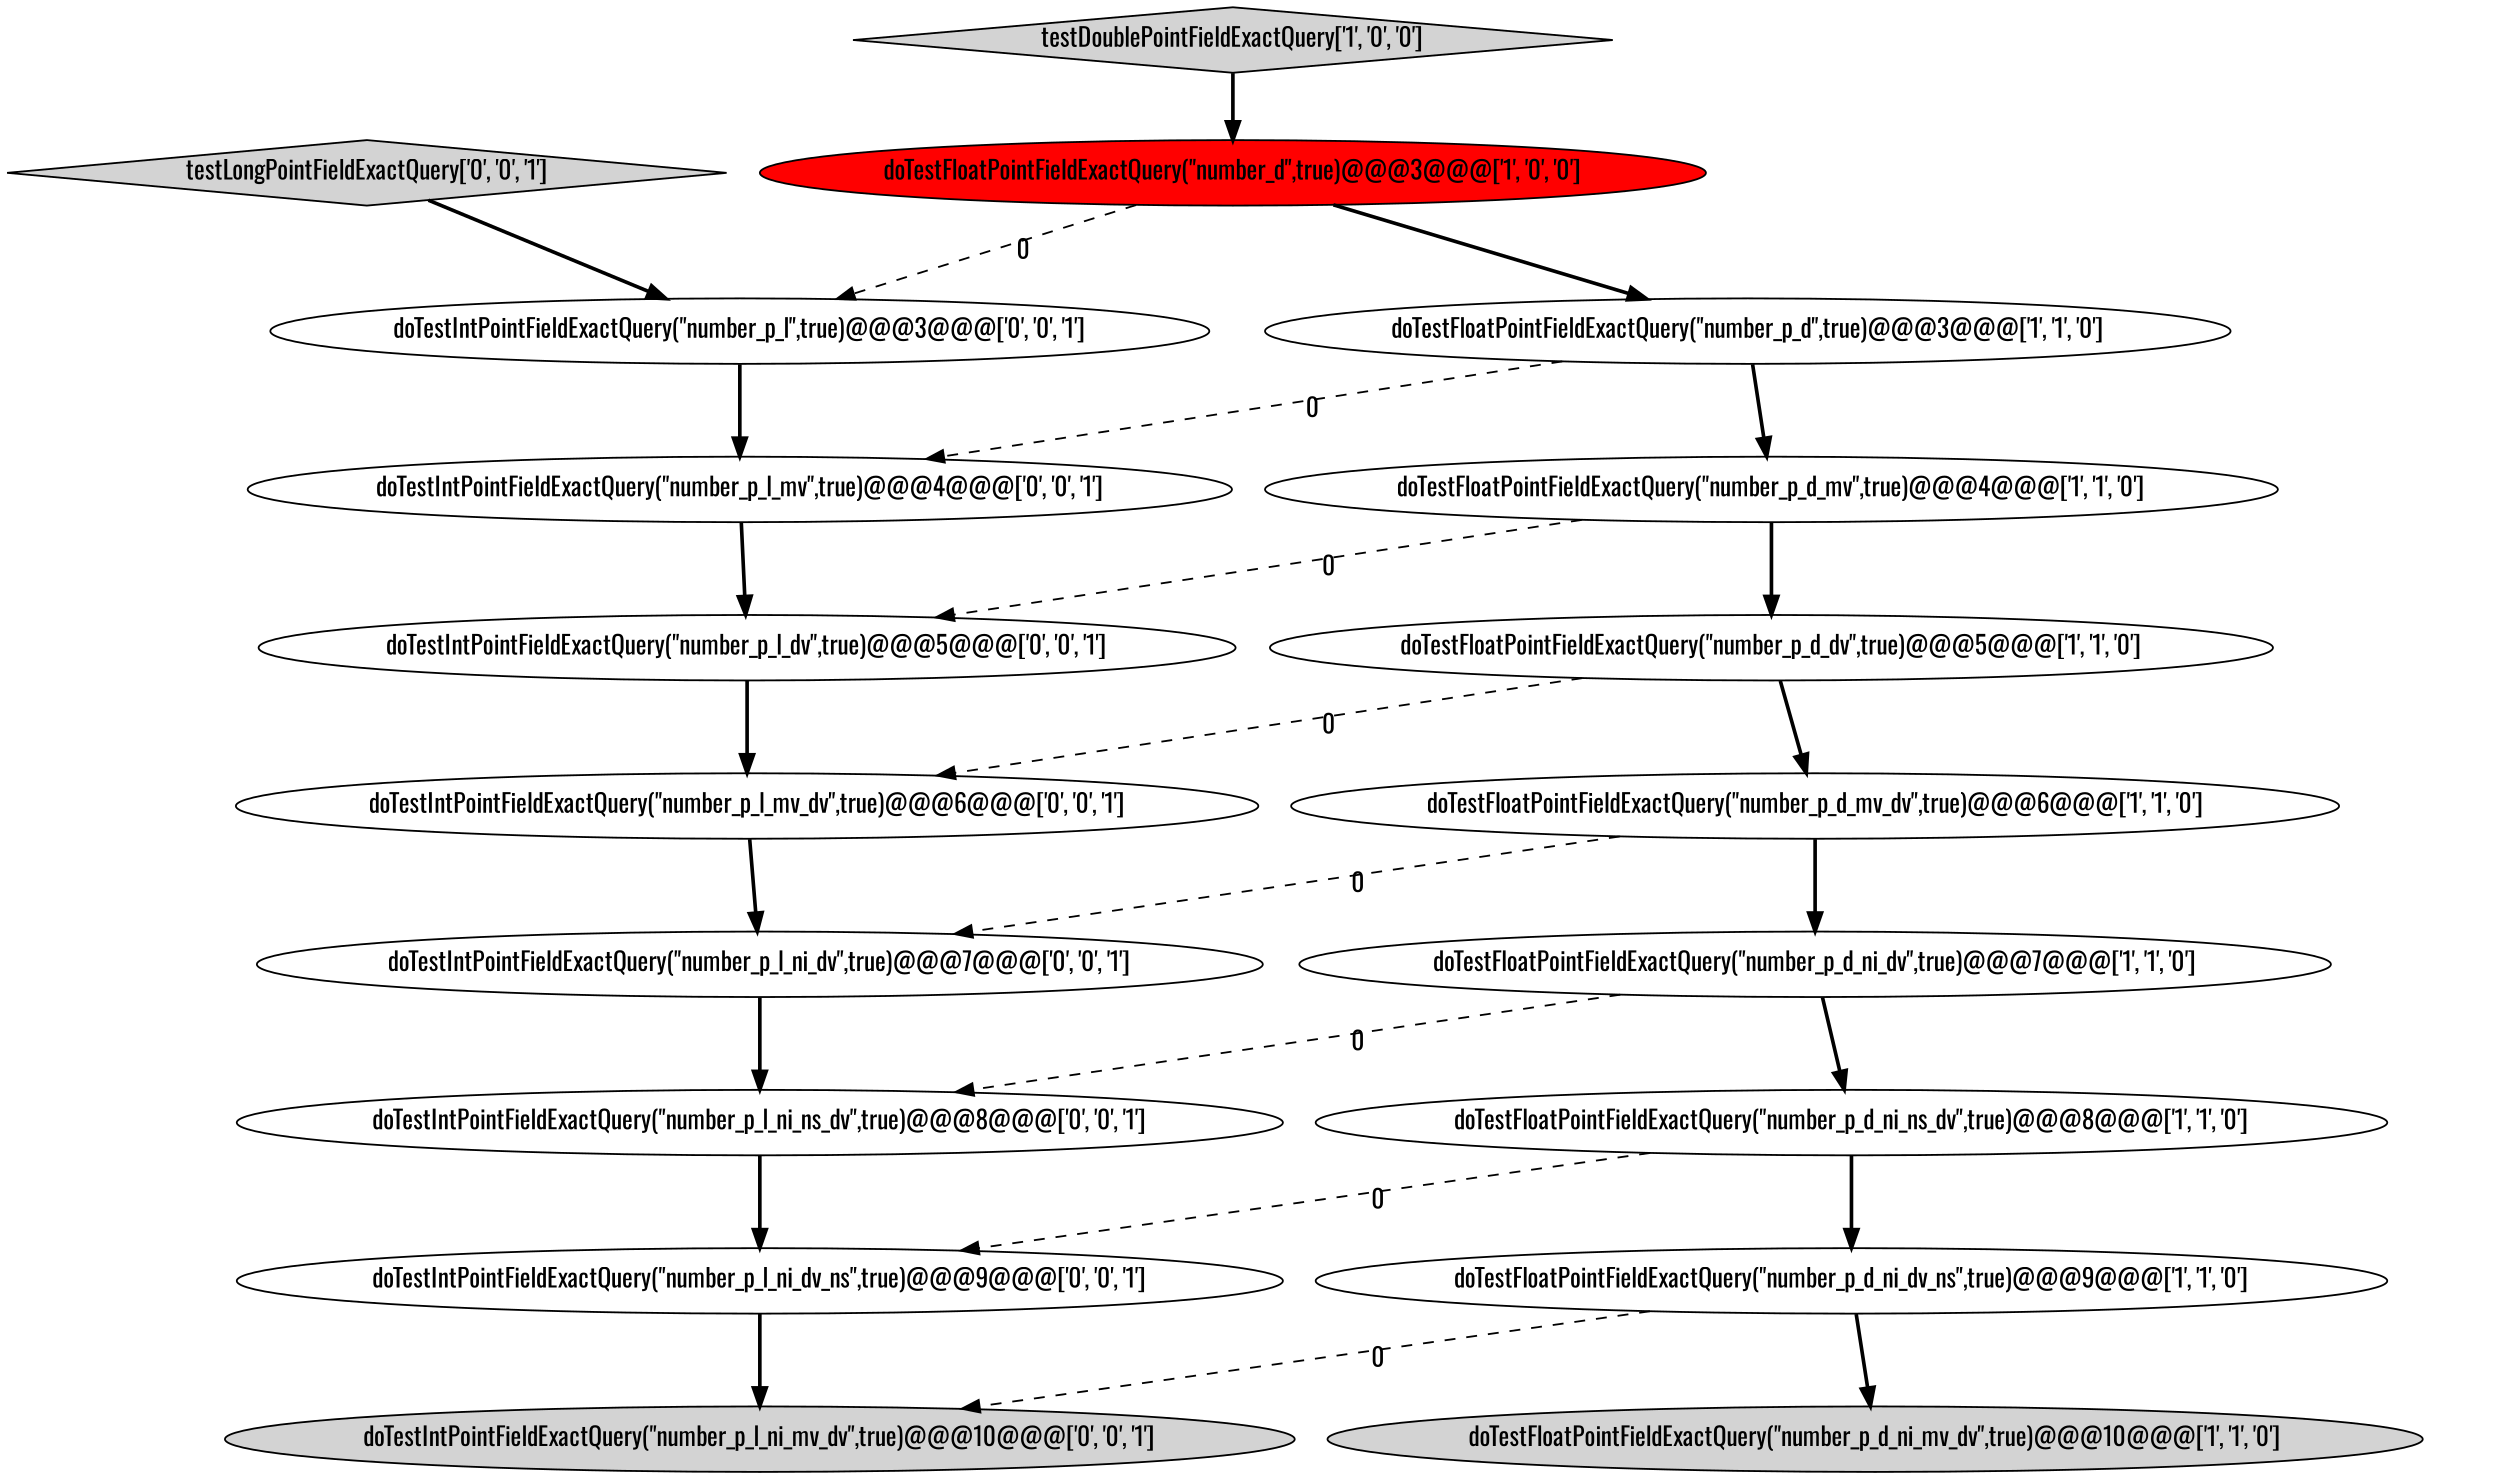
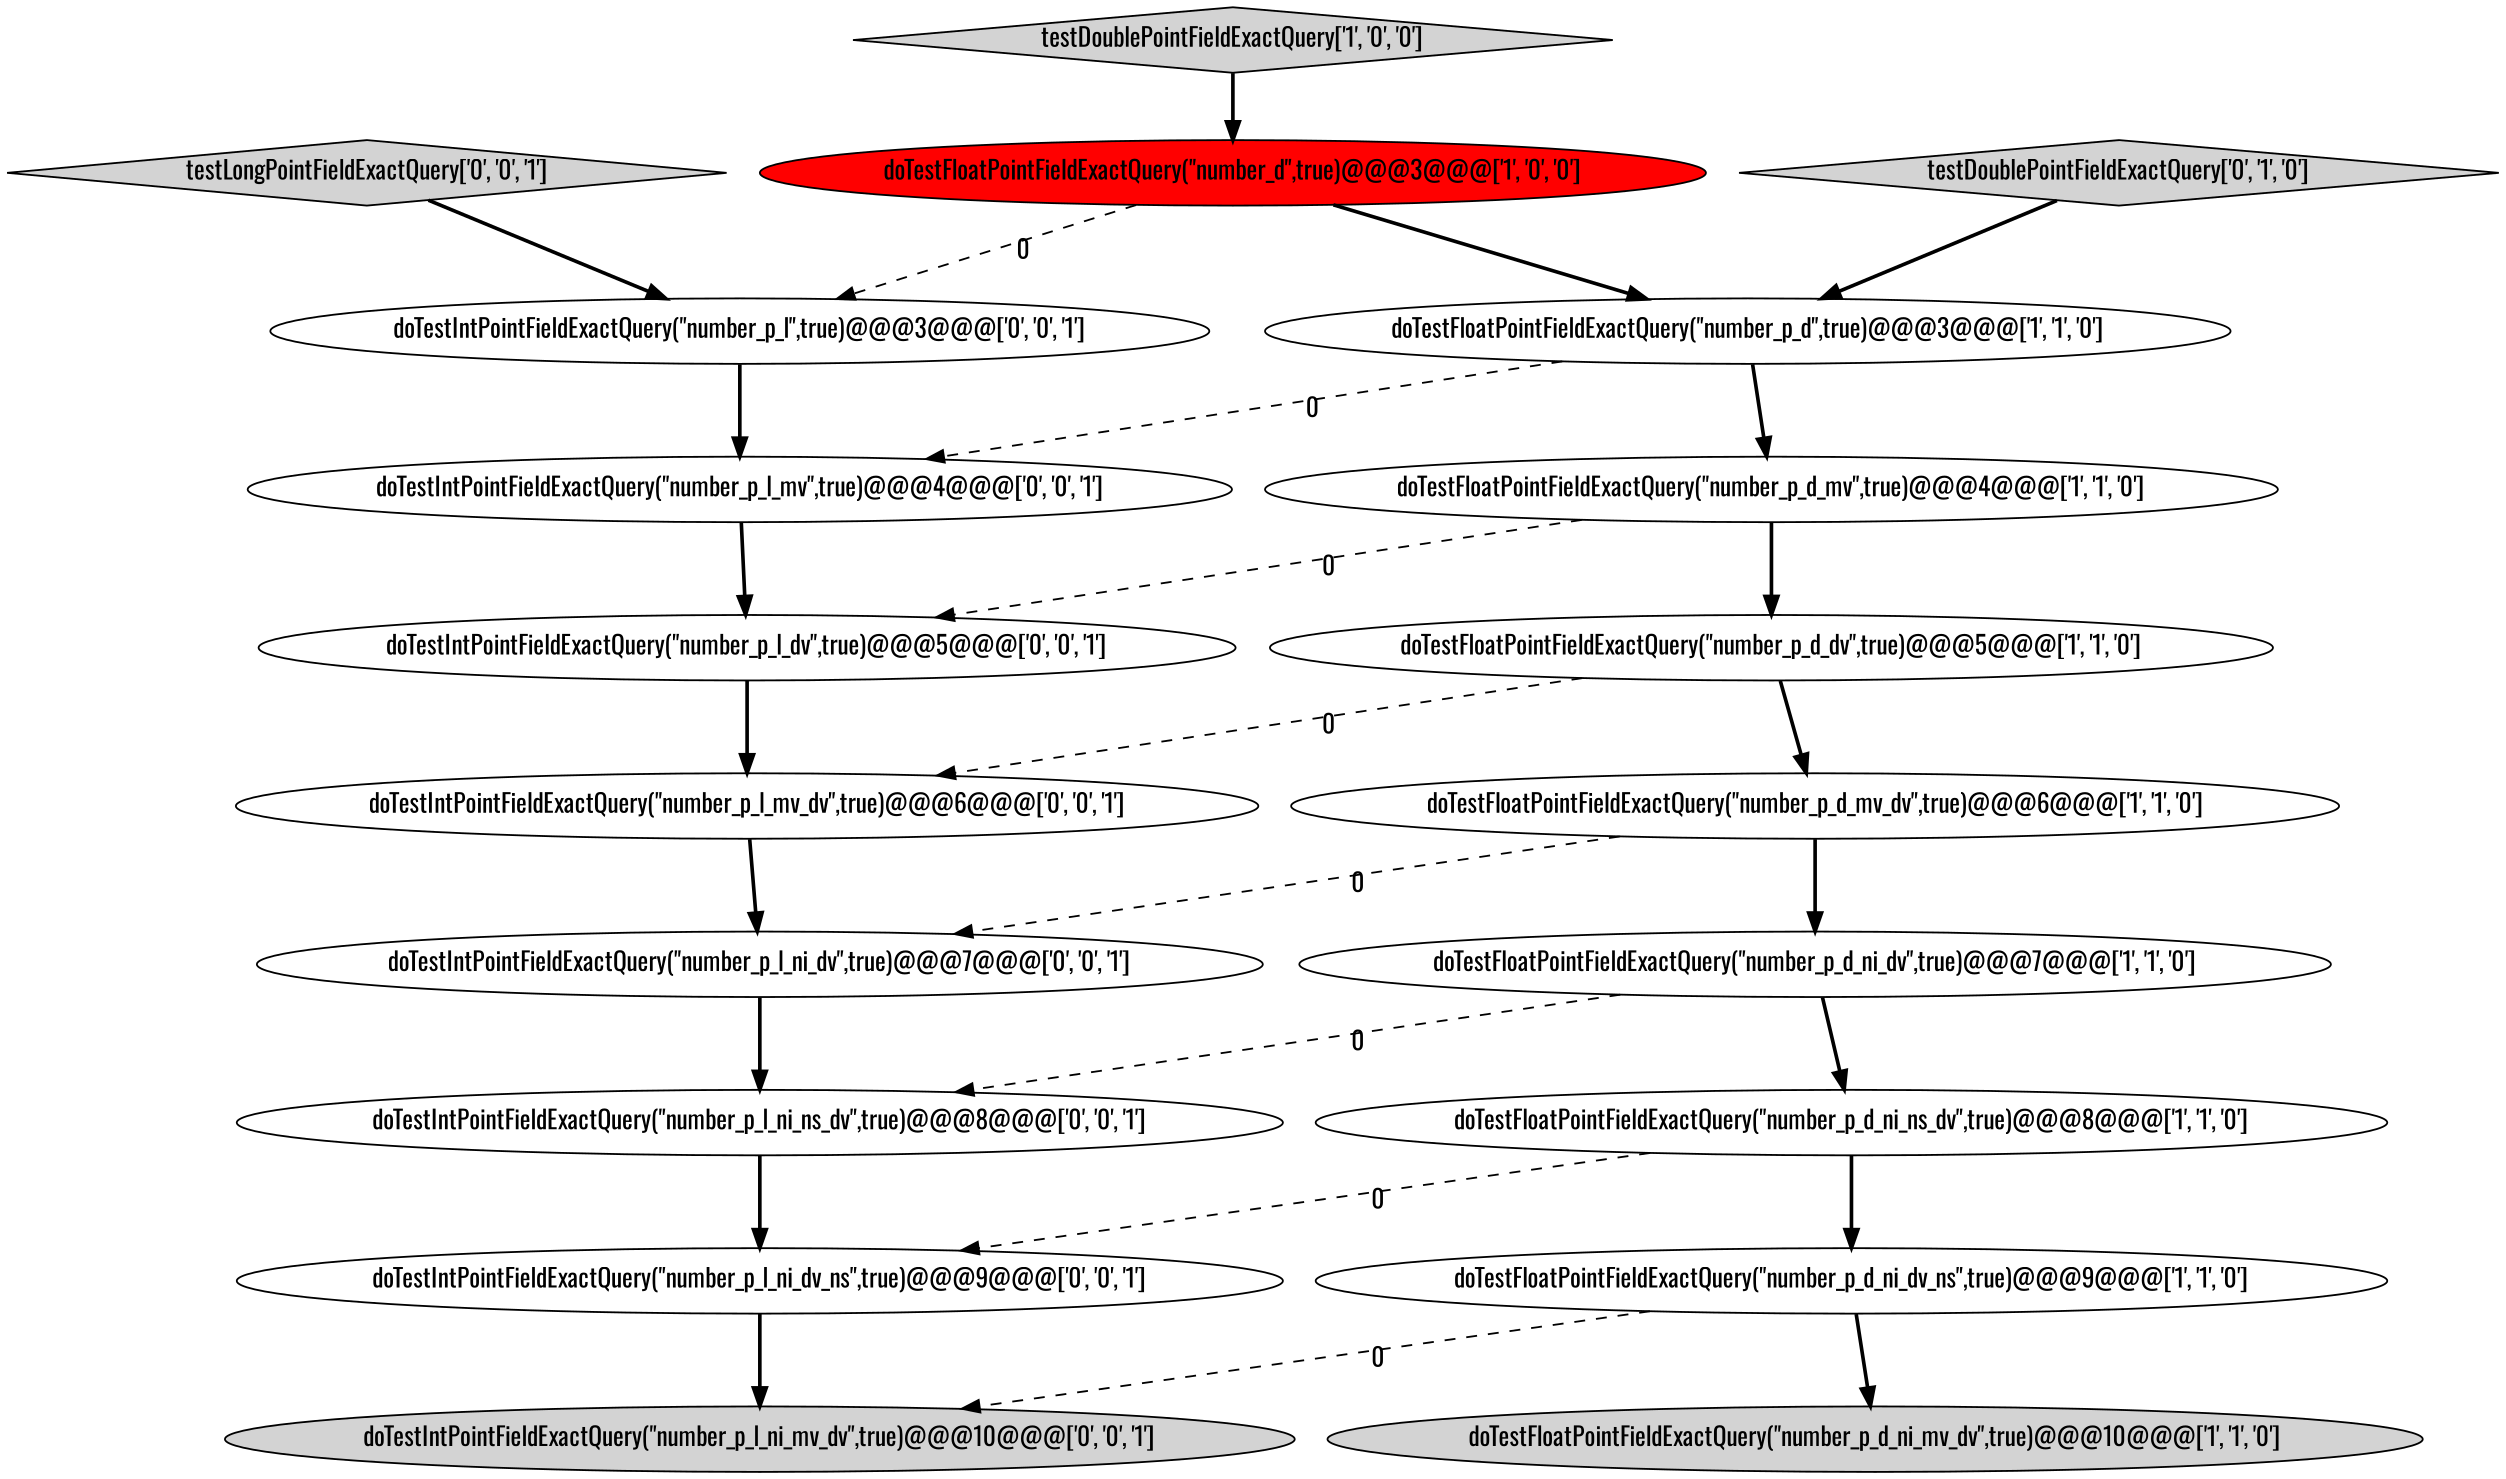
none -> (2119, 173)
